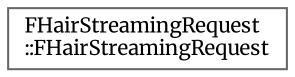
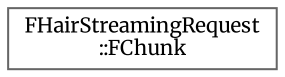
(148, 39) -> (142, 39)
